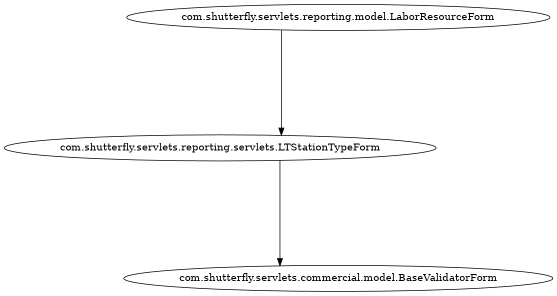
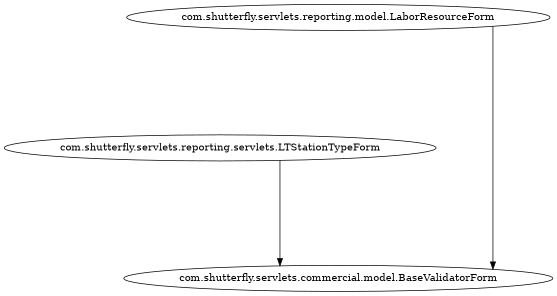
(281, 79) -> (493, 144)
